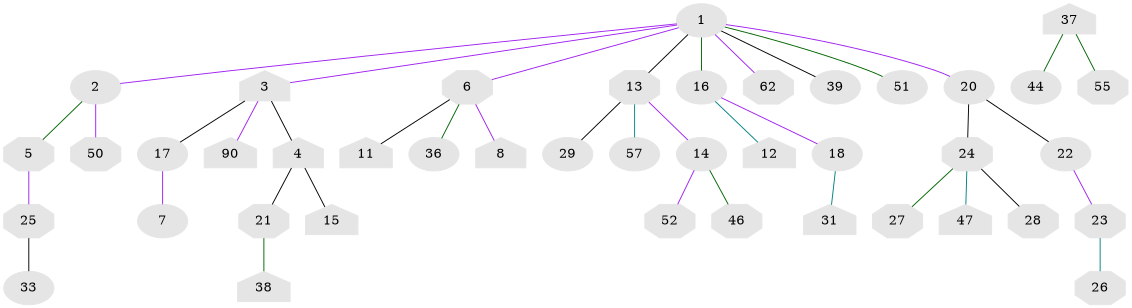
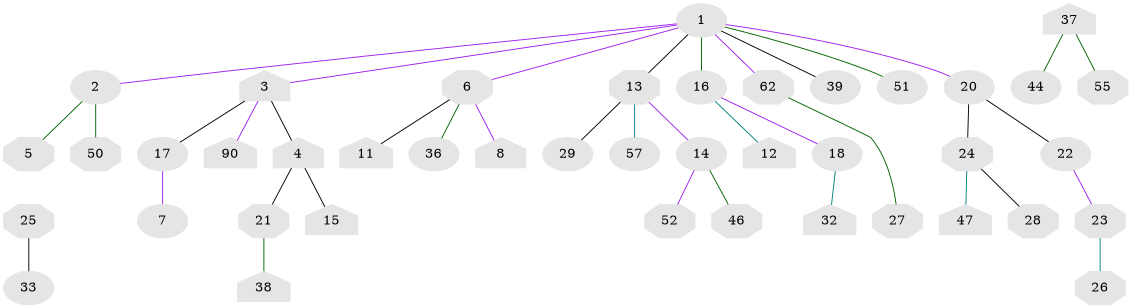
(96, 121) -> (96, 121)
(29, 188) -> none
(932, 188) -> (862, 133)
(830, 221) -> (830, 221)
